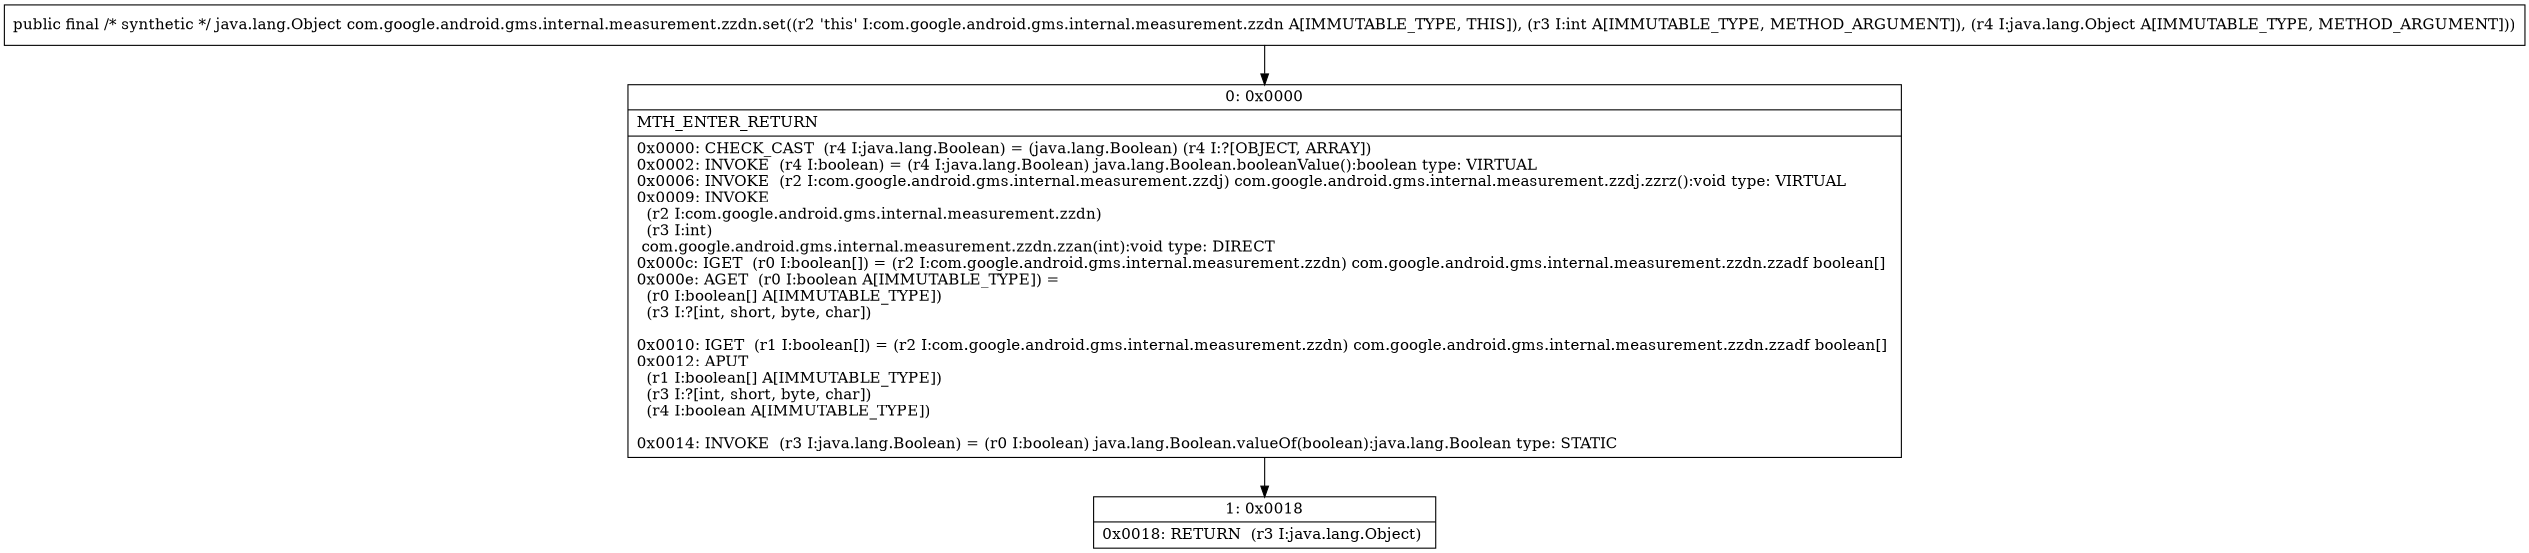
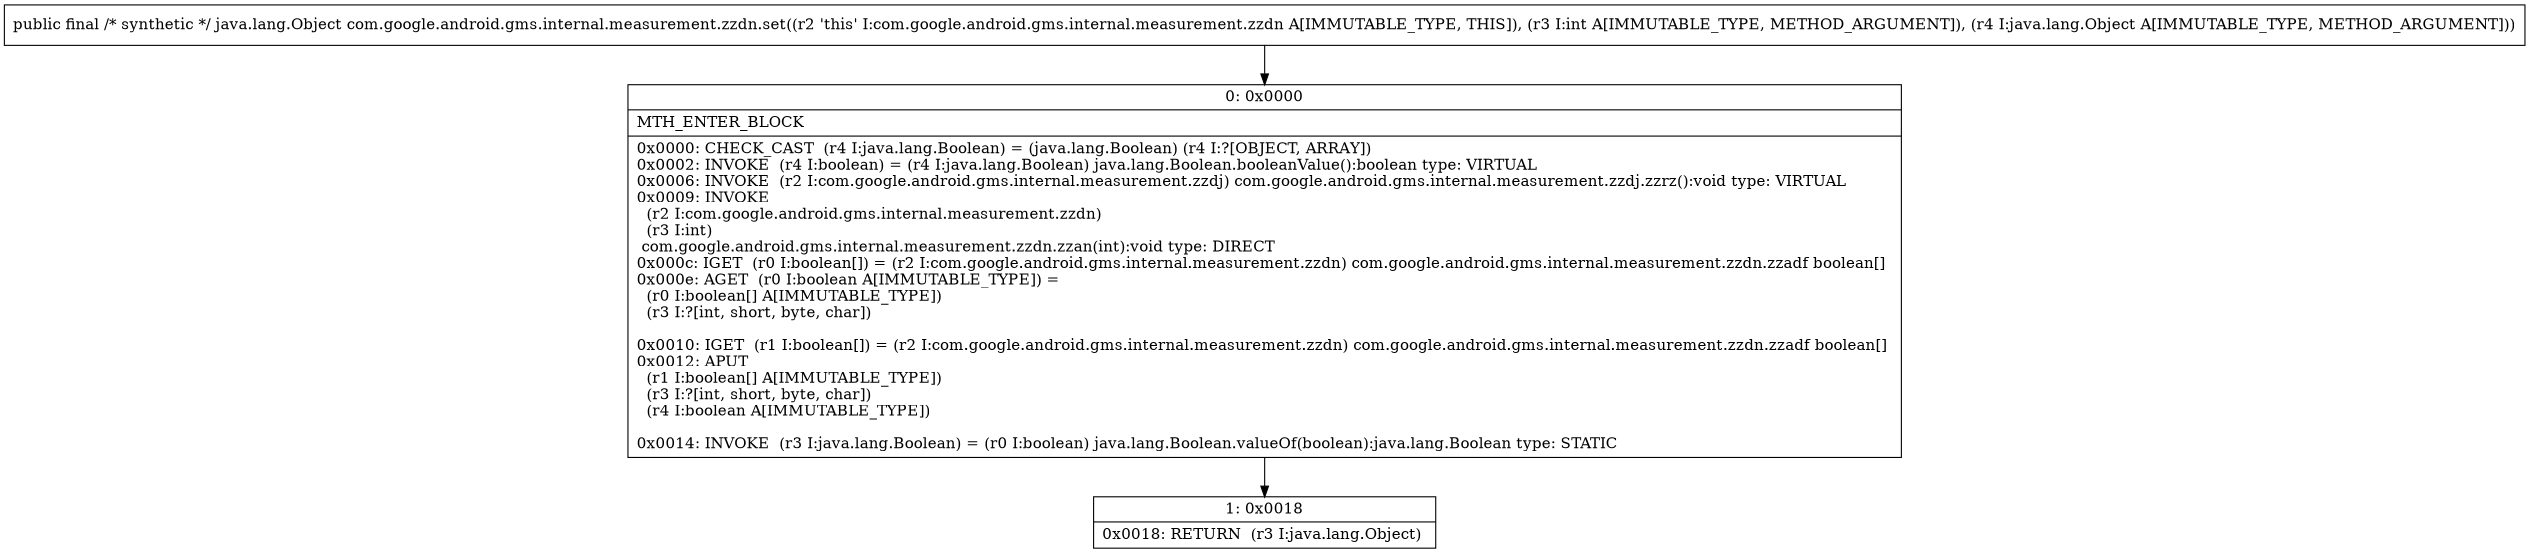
(727, 122) -> (721, 122)
